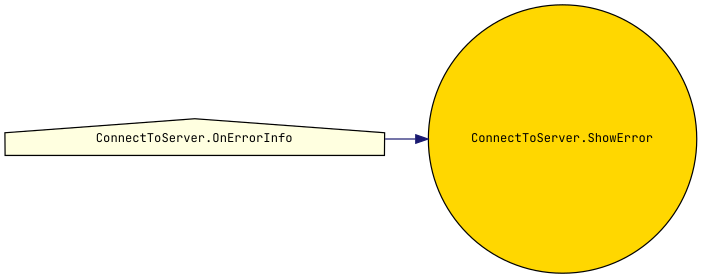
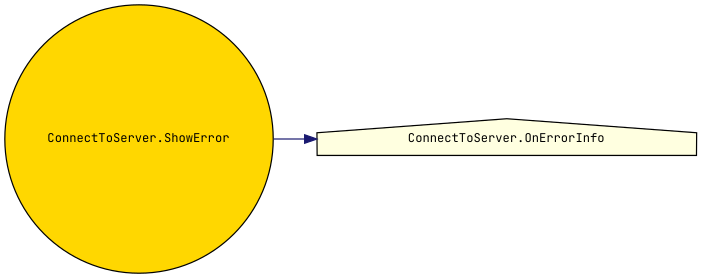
(400, 139) -> (289, 139)
